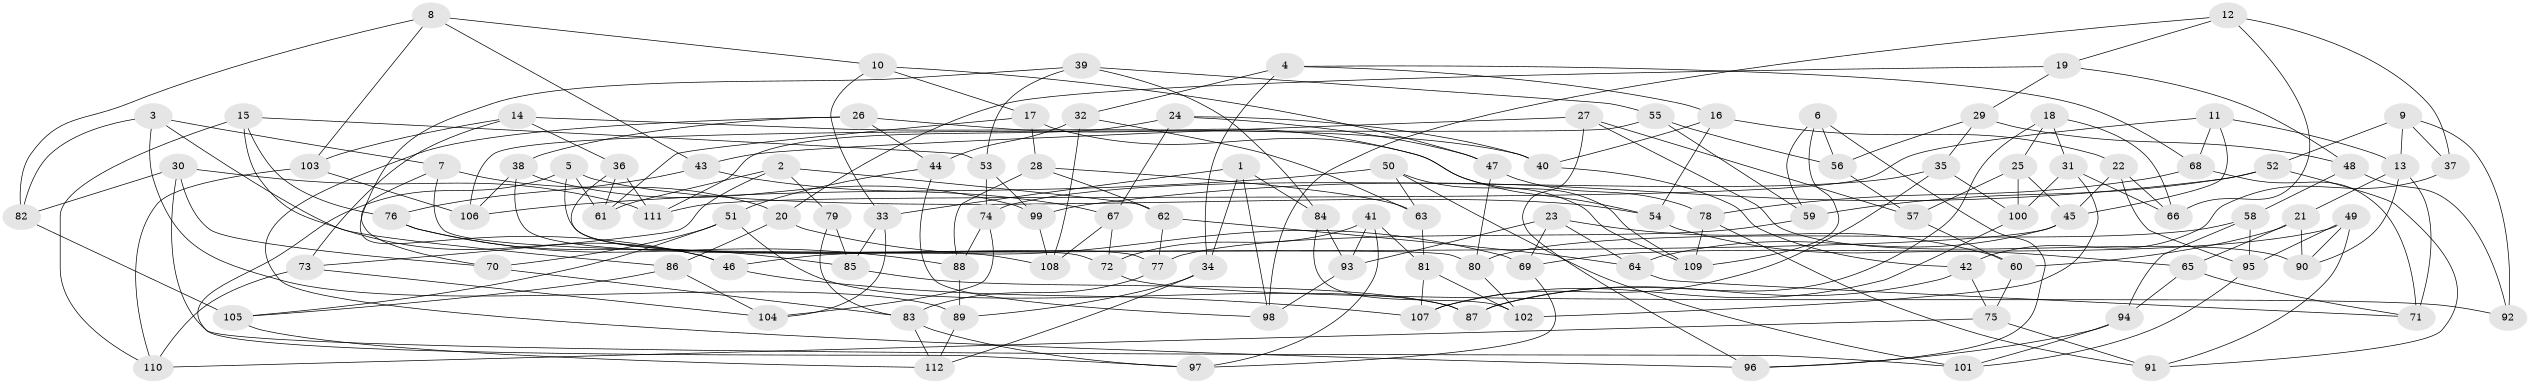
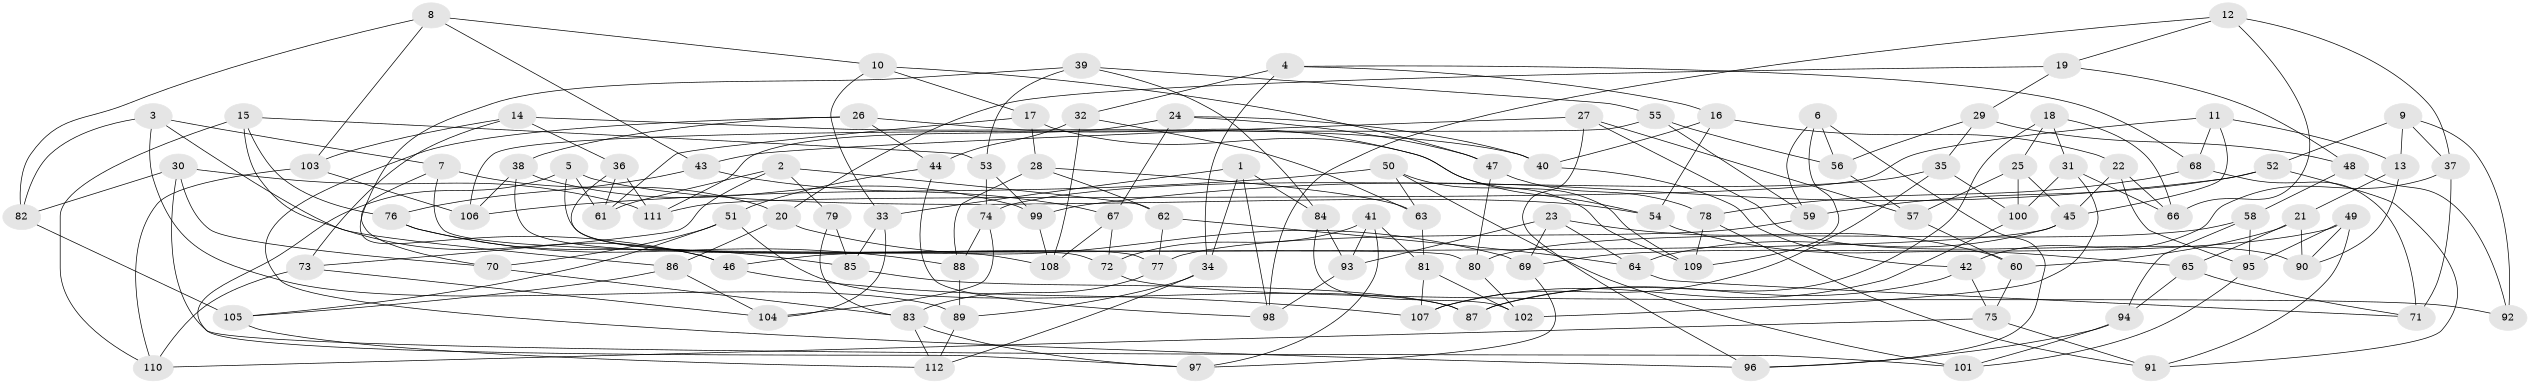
(2431, 246) -> (2446, 245)
